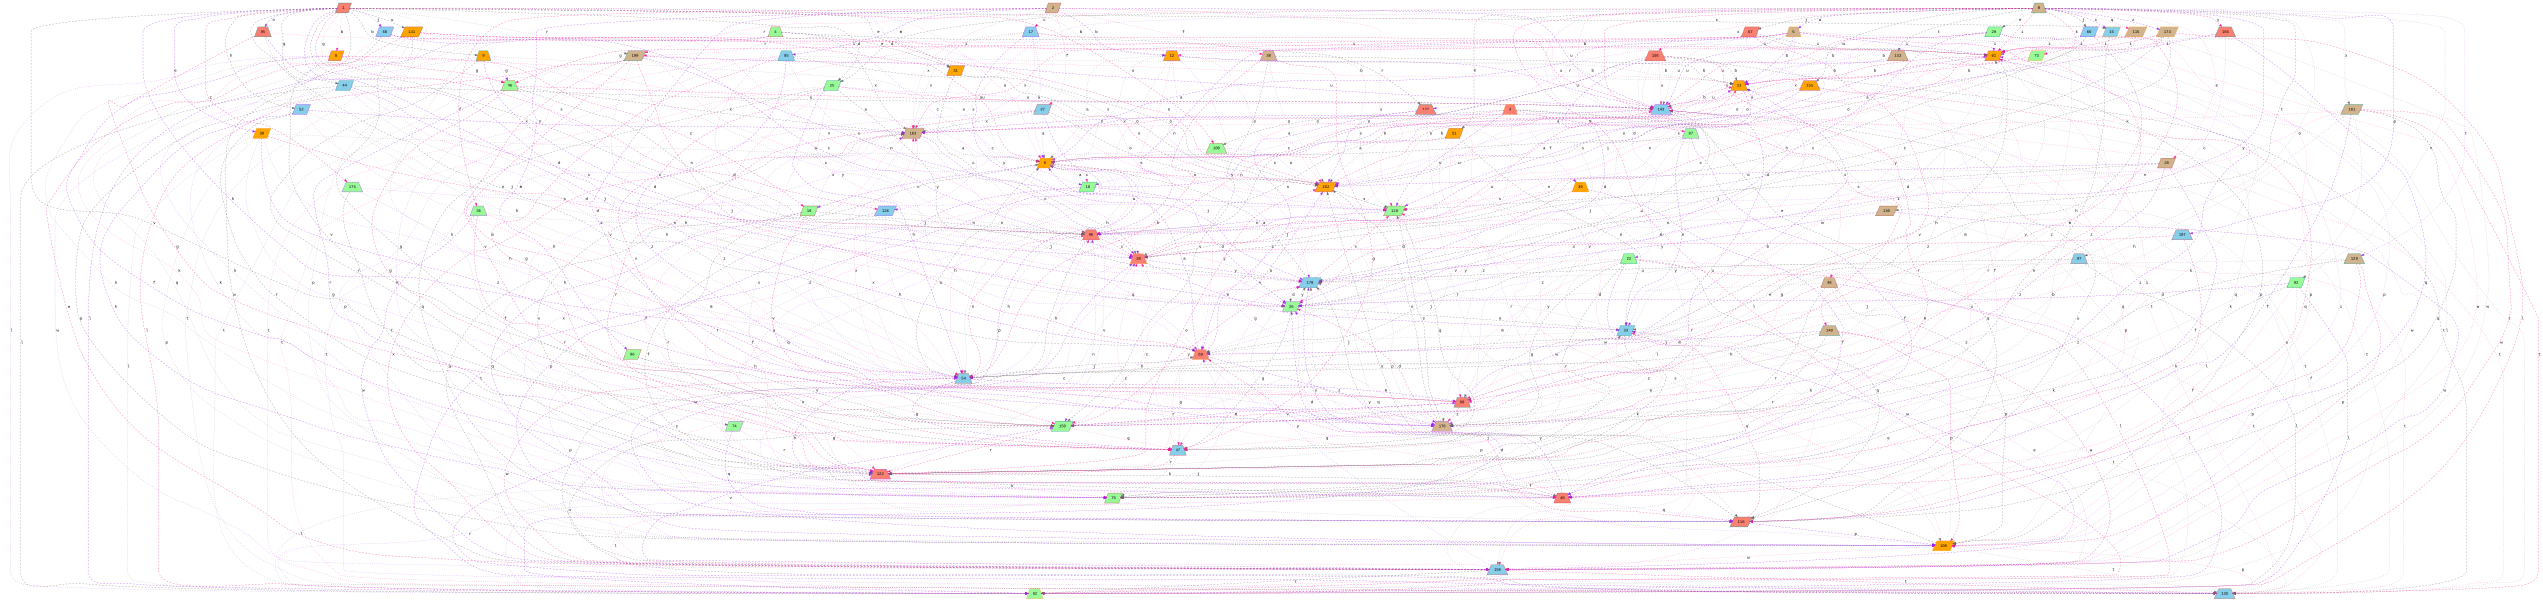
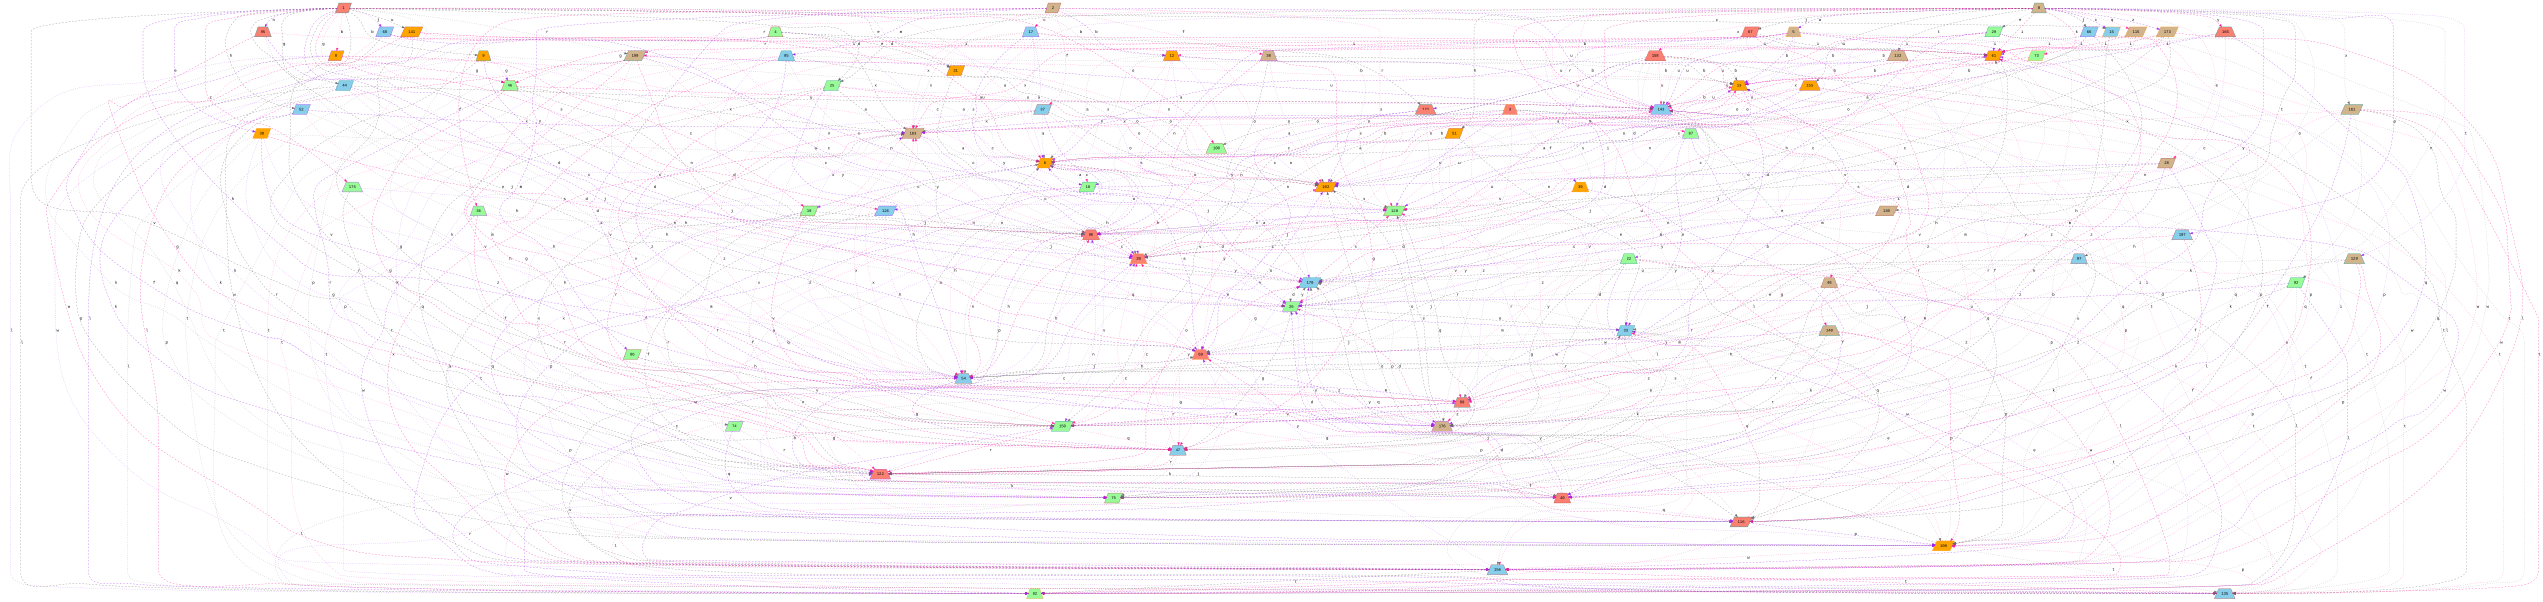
(951, 61) -> (951, 61)
none -> (1988, 282)
(2187, 537) -> (2187, 537)
